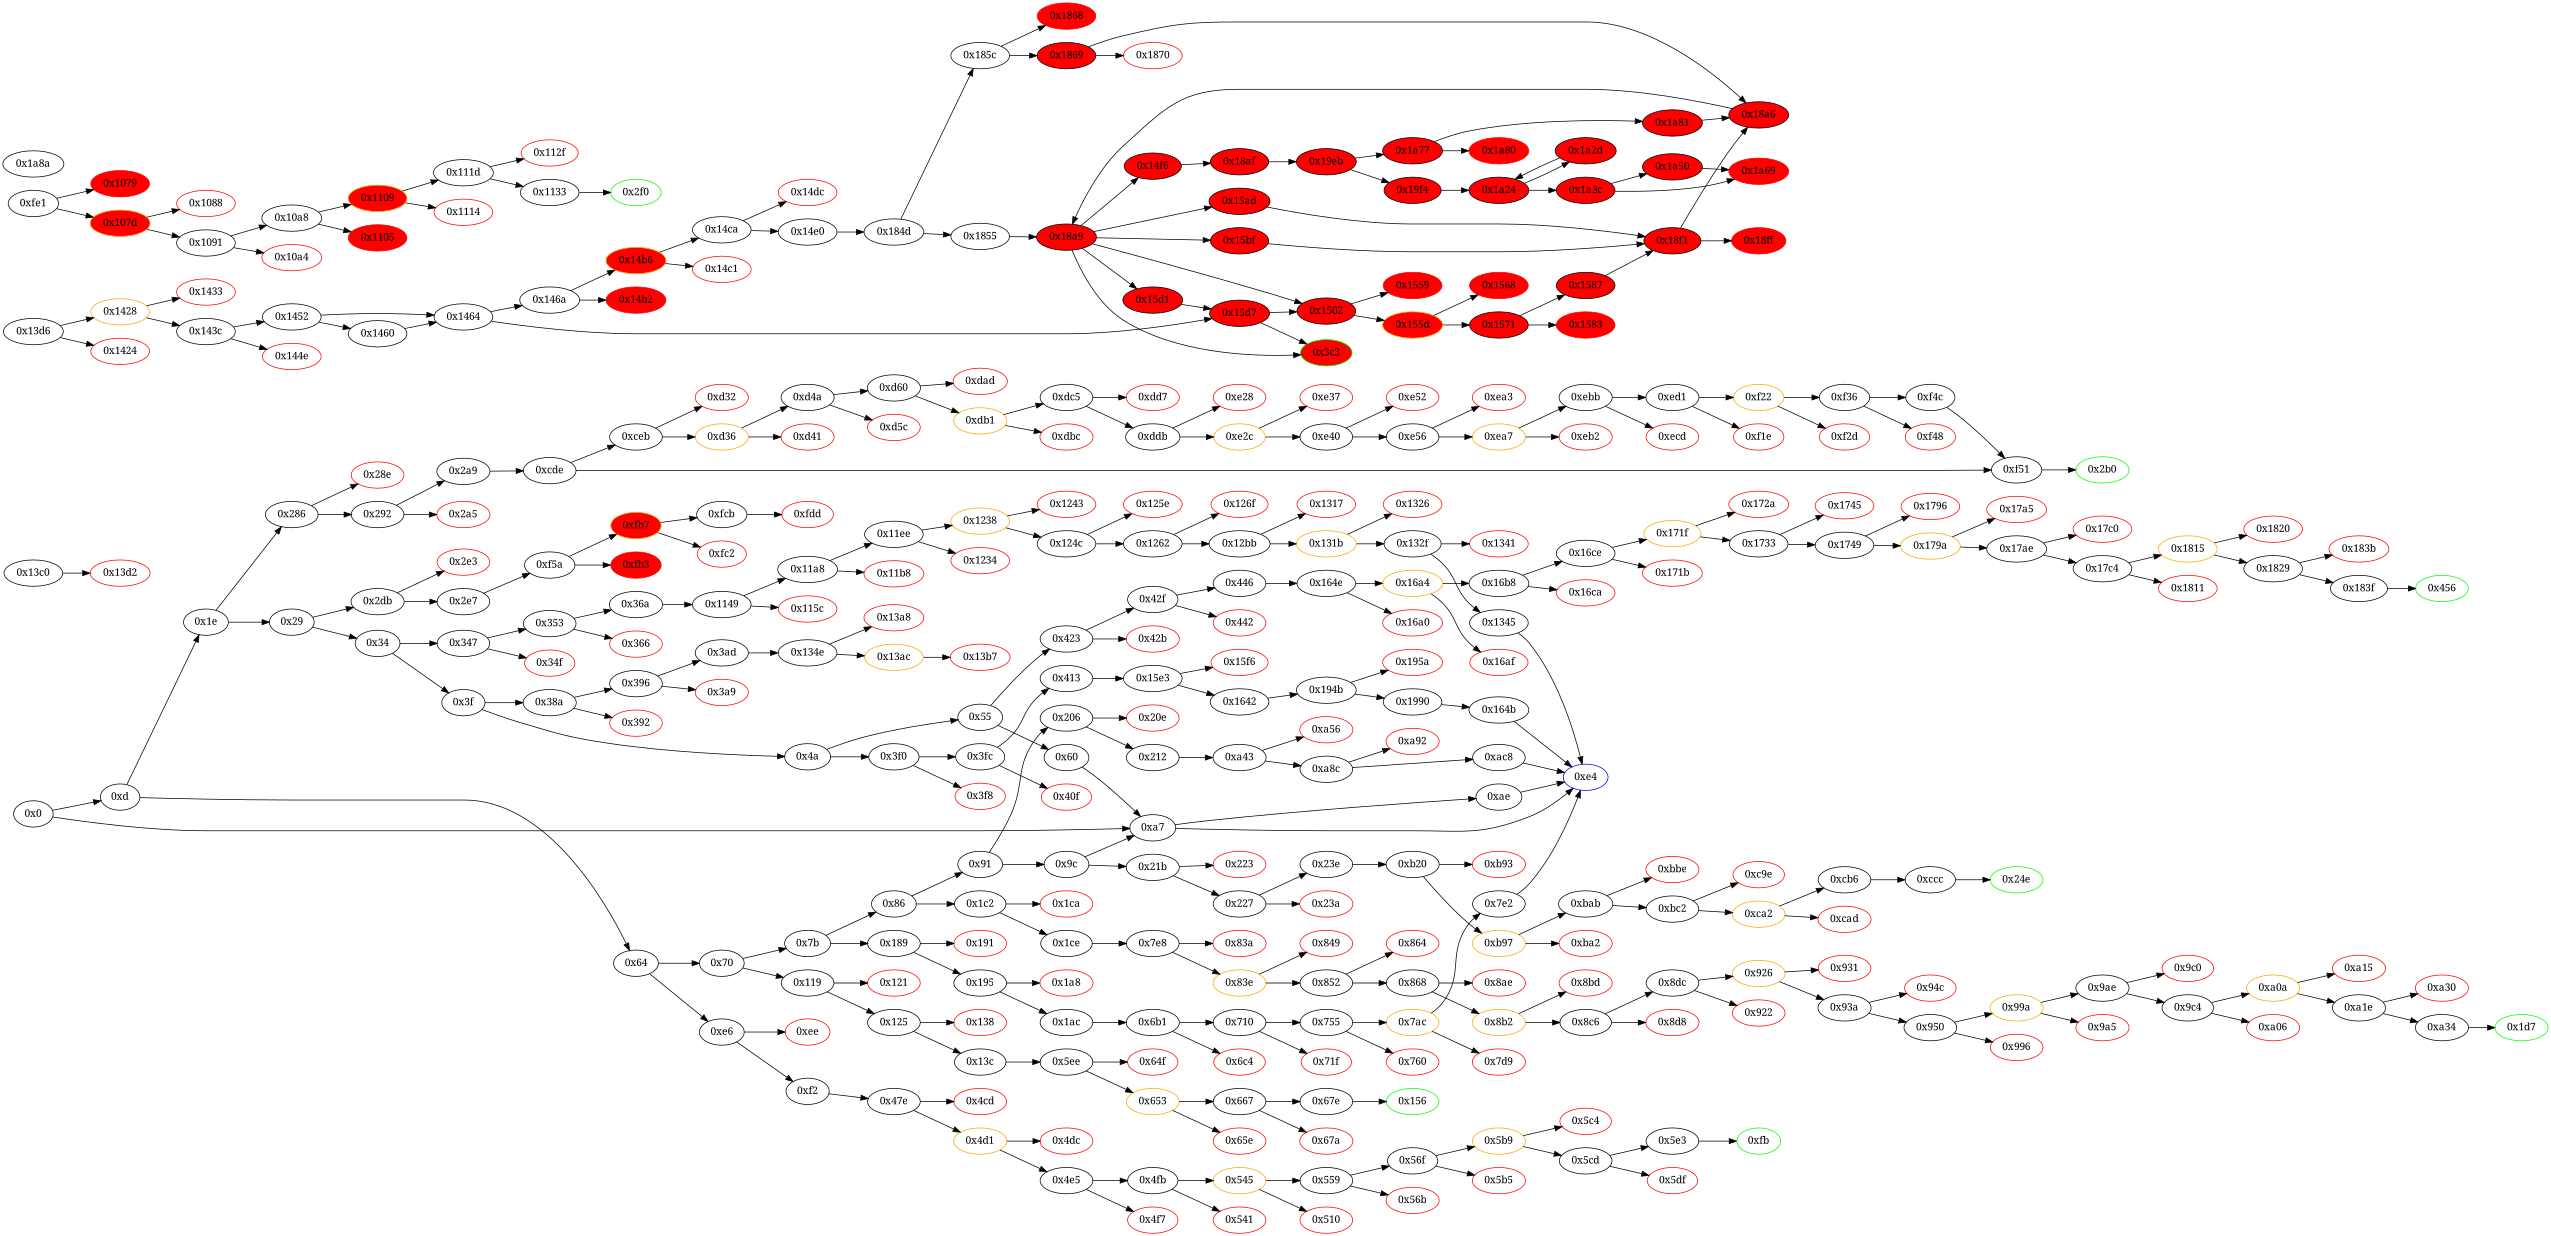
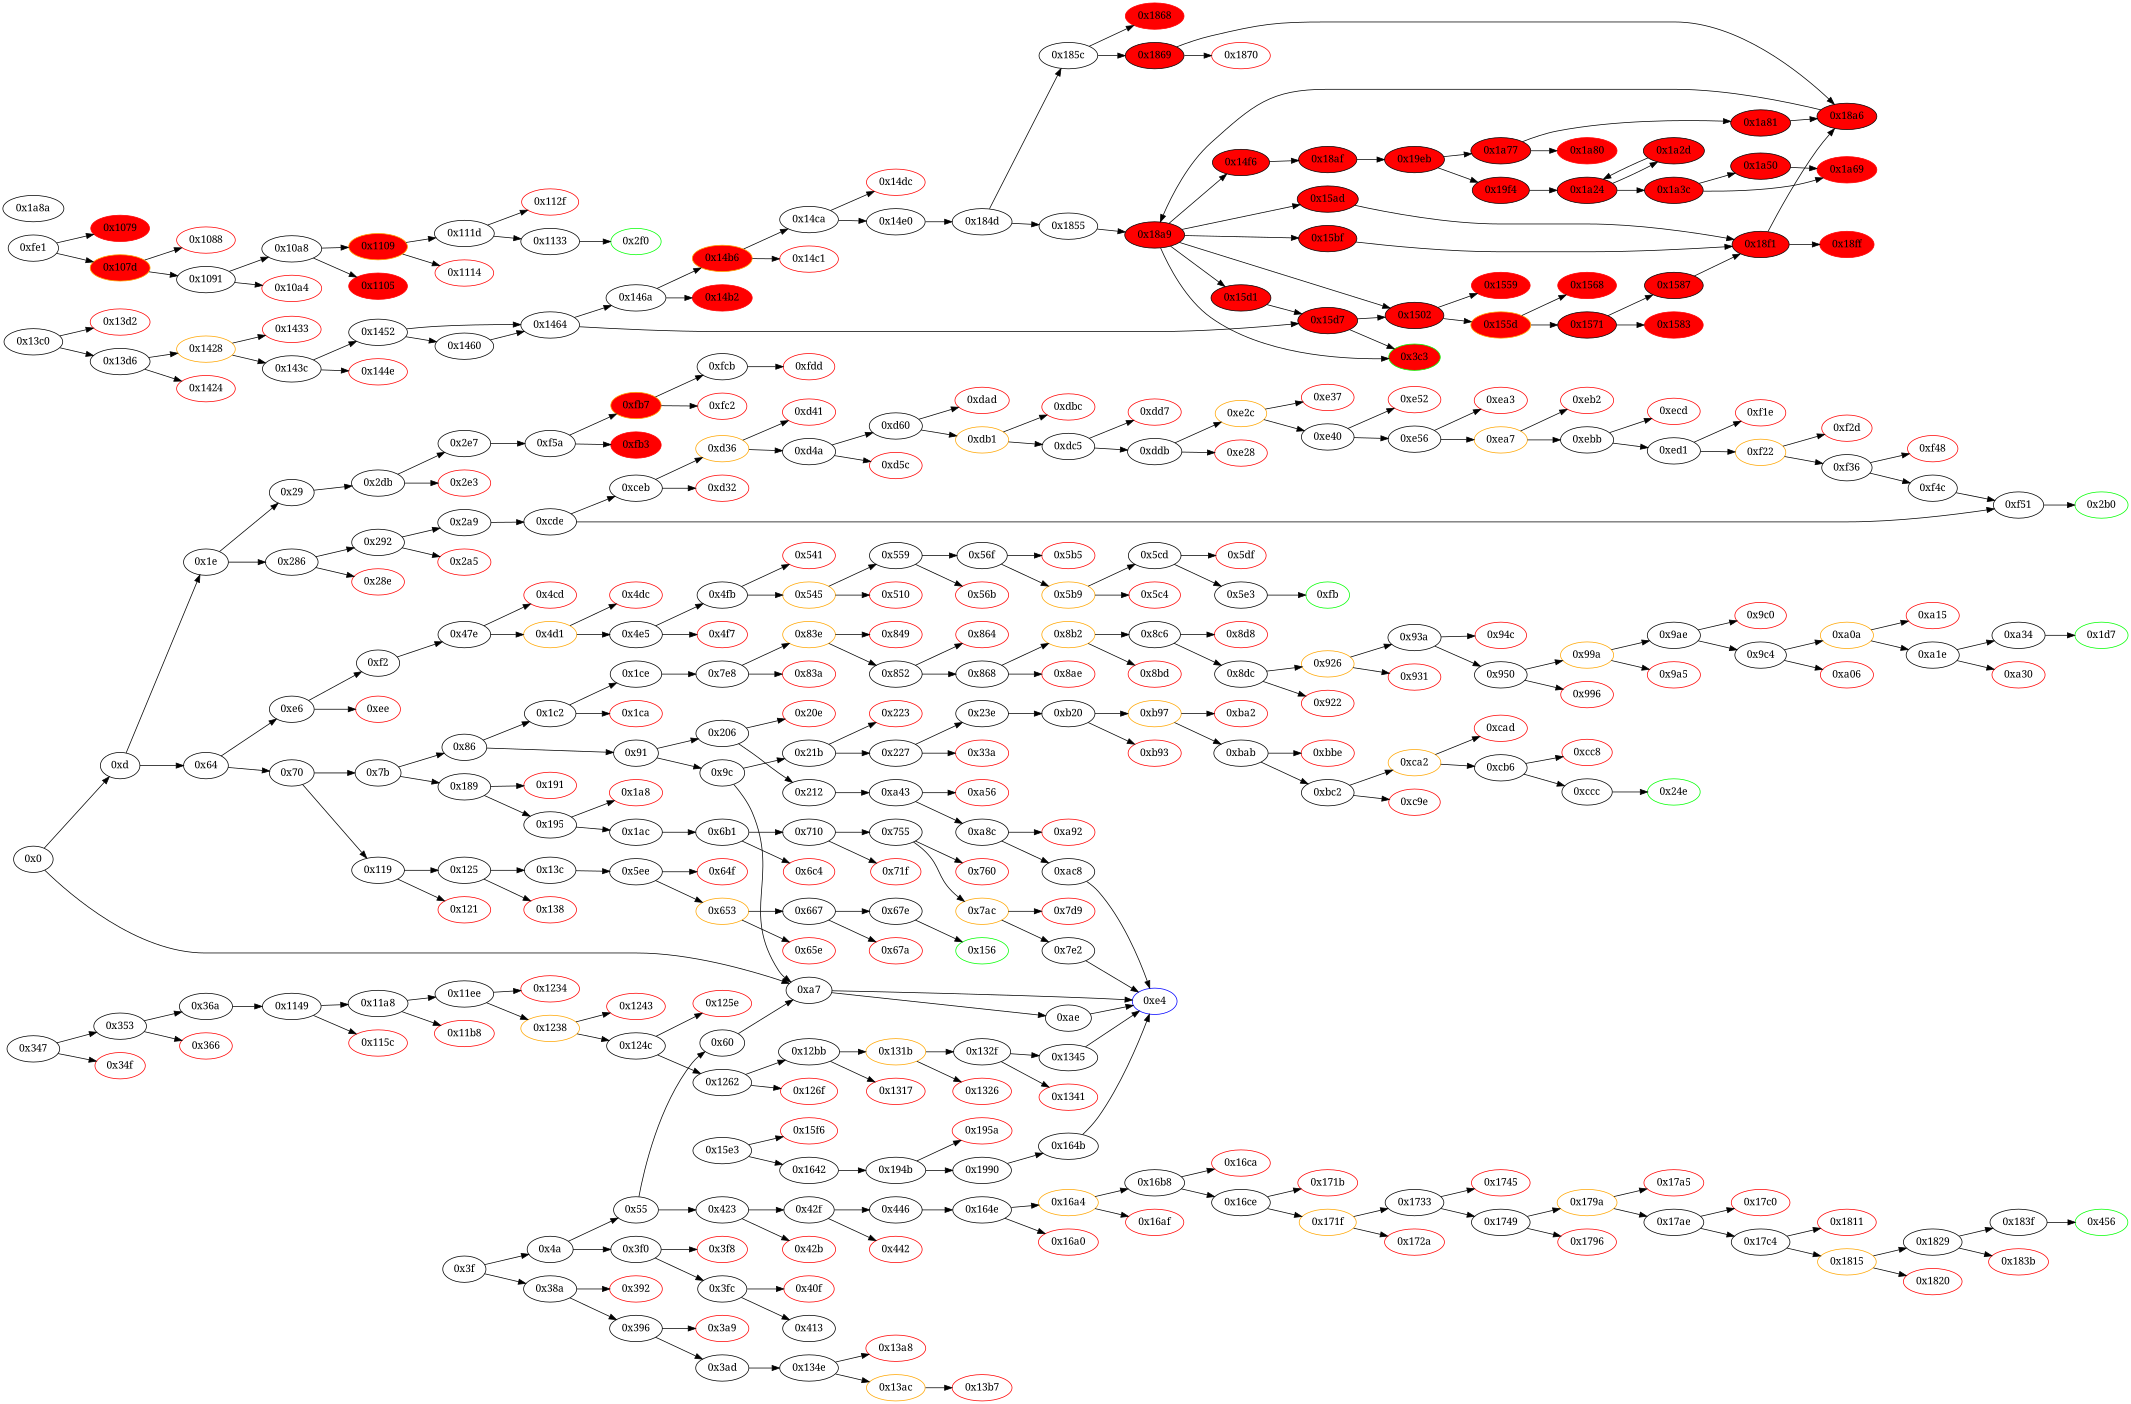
none -> (73, 351)
(378, 643) -> none
(1104, 679) -> none
none -> (1587, 752)
(1326, 904) -> (982, 753)
